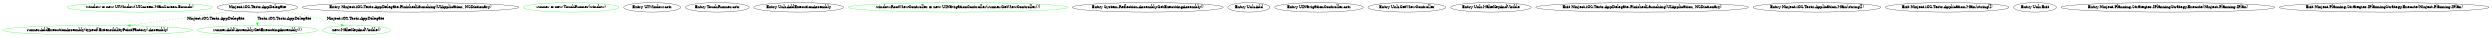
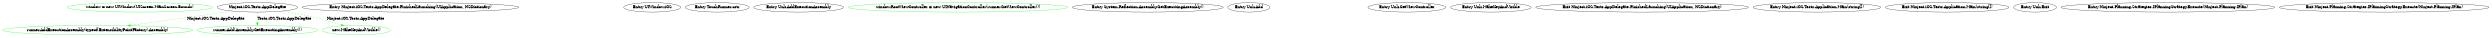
(571, 7) -> none
(652, 7) -> (652, 7)
(1319, 7) -> none
